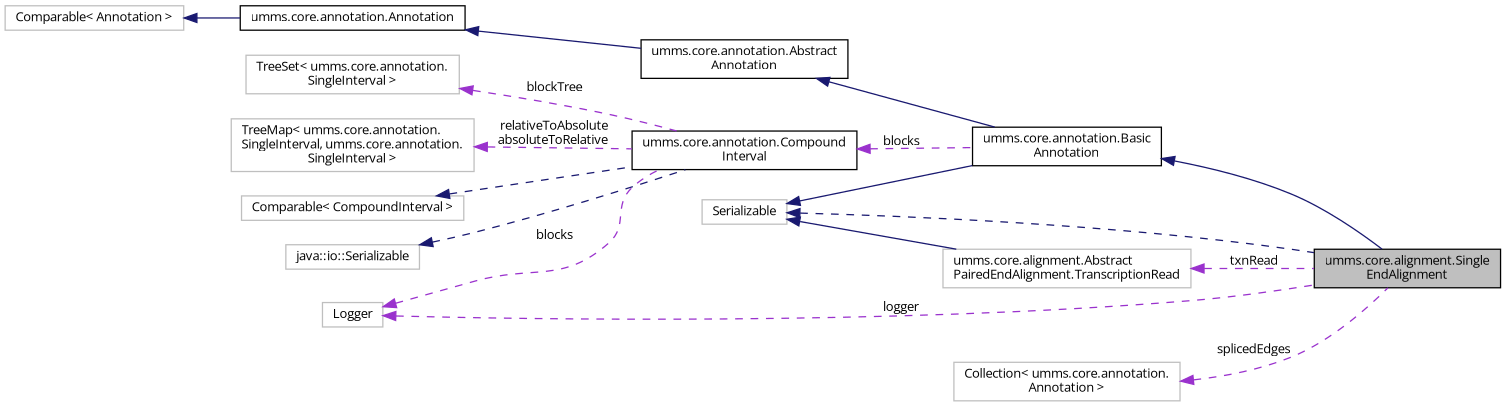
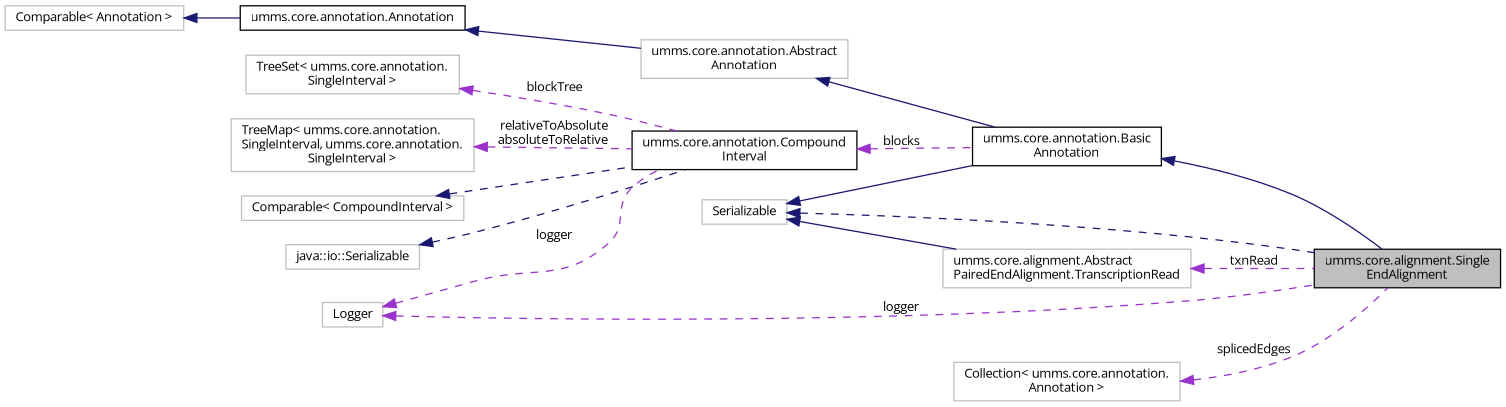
(744, 59) -> (744, 59)
(553, 236) -> (553, 236)
